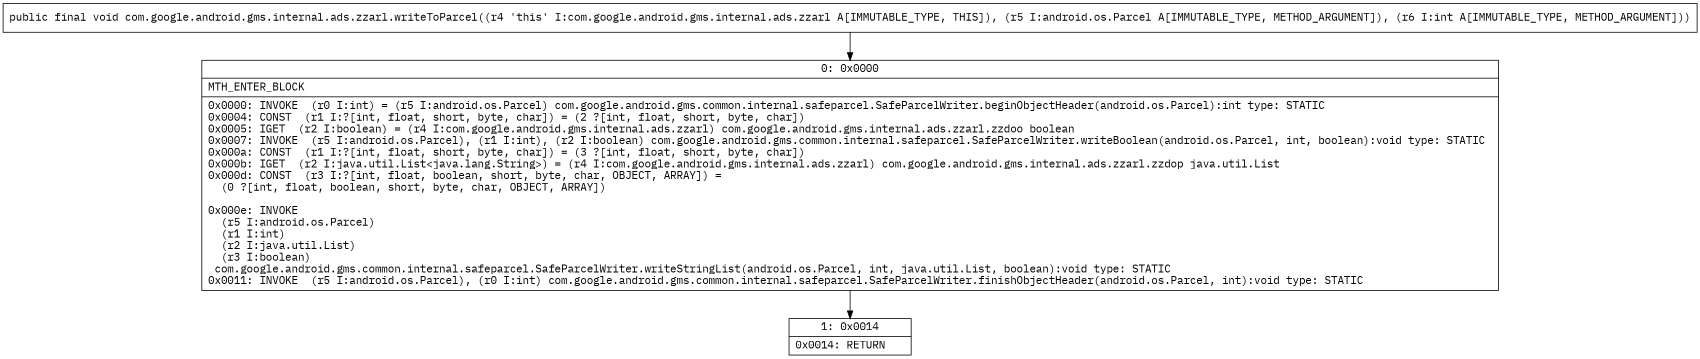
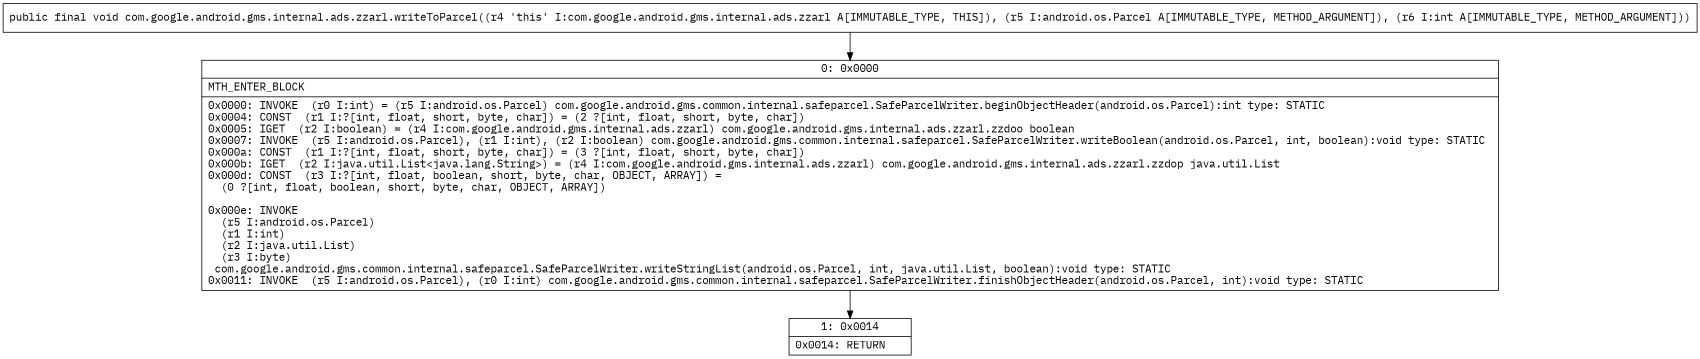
(260, 257) -> (250, 257)
